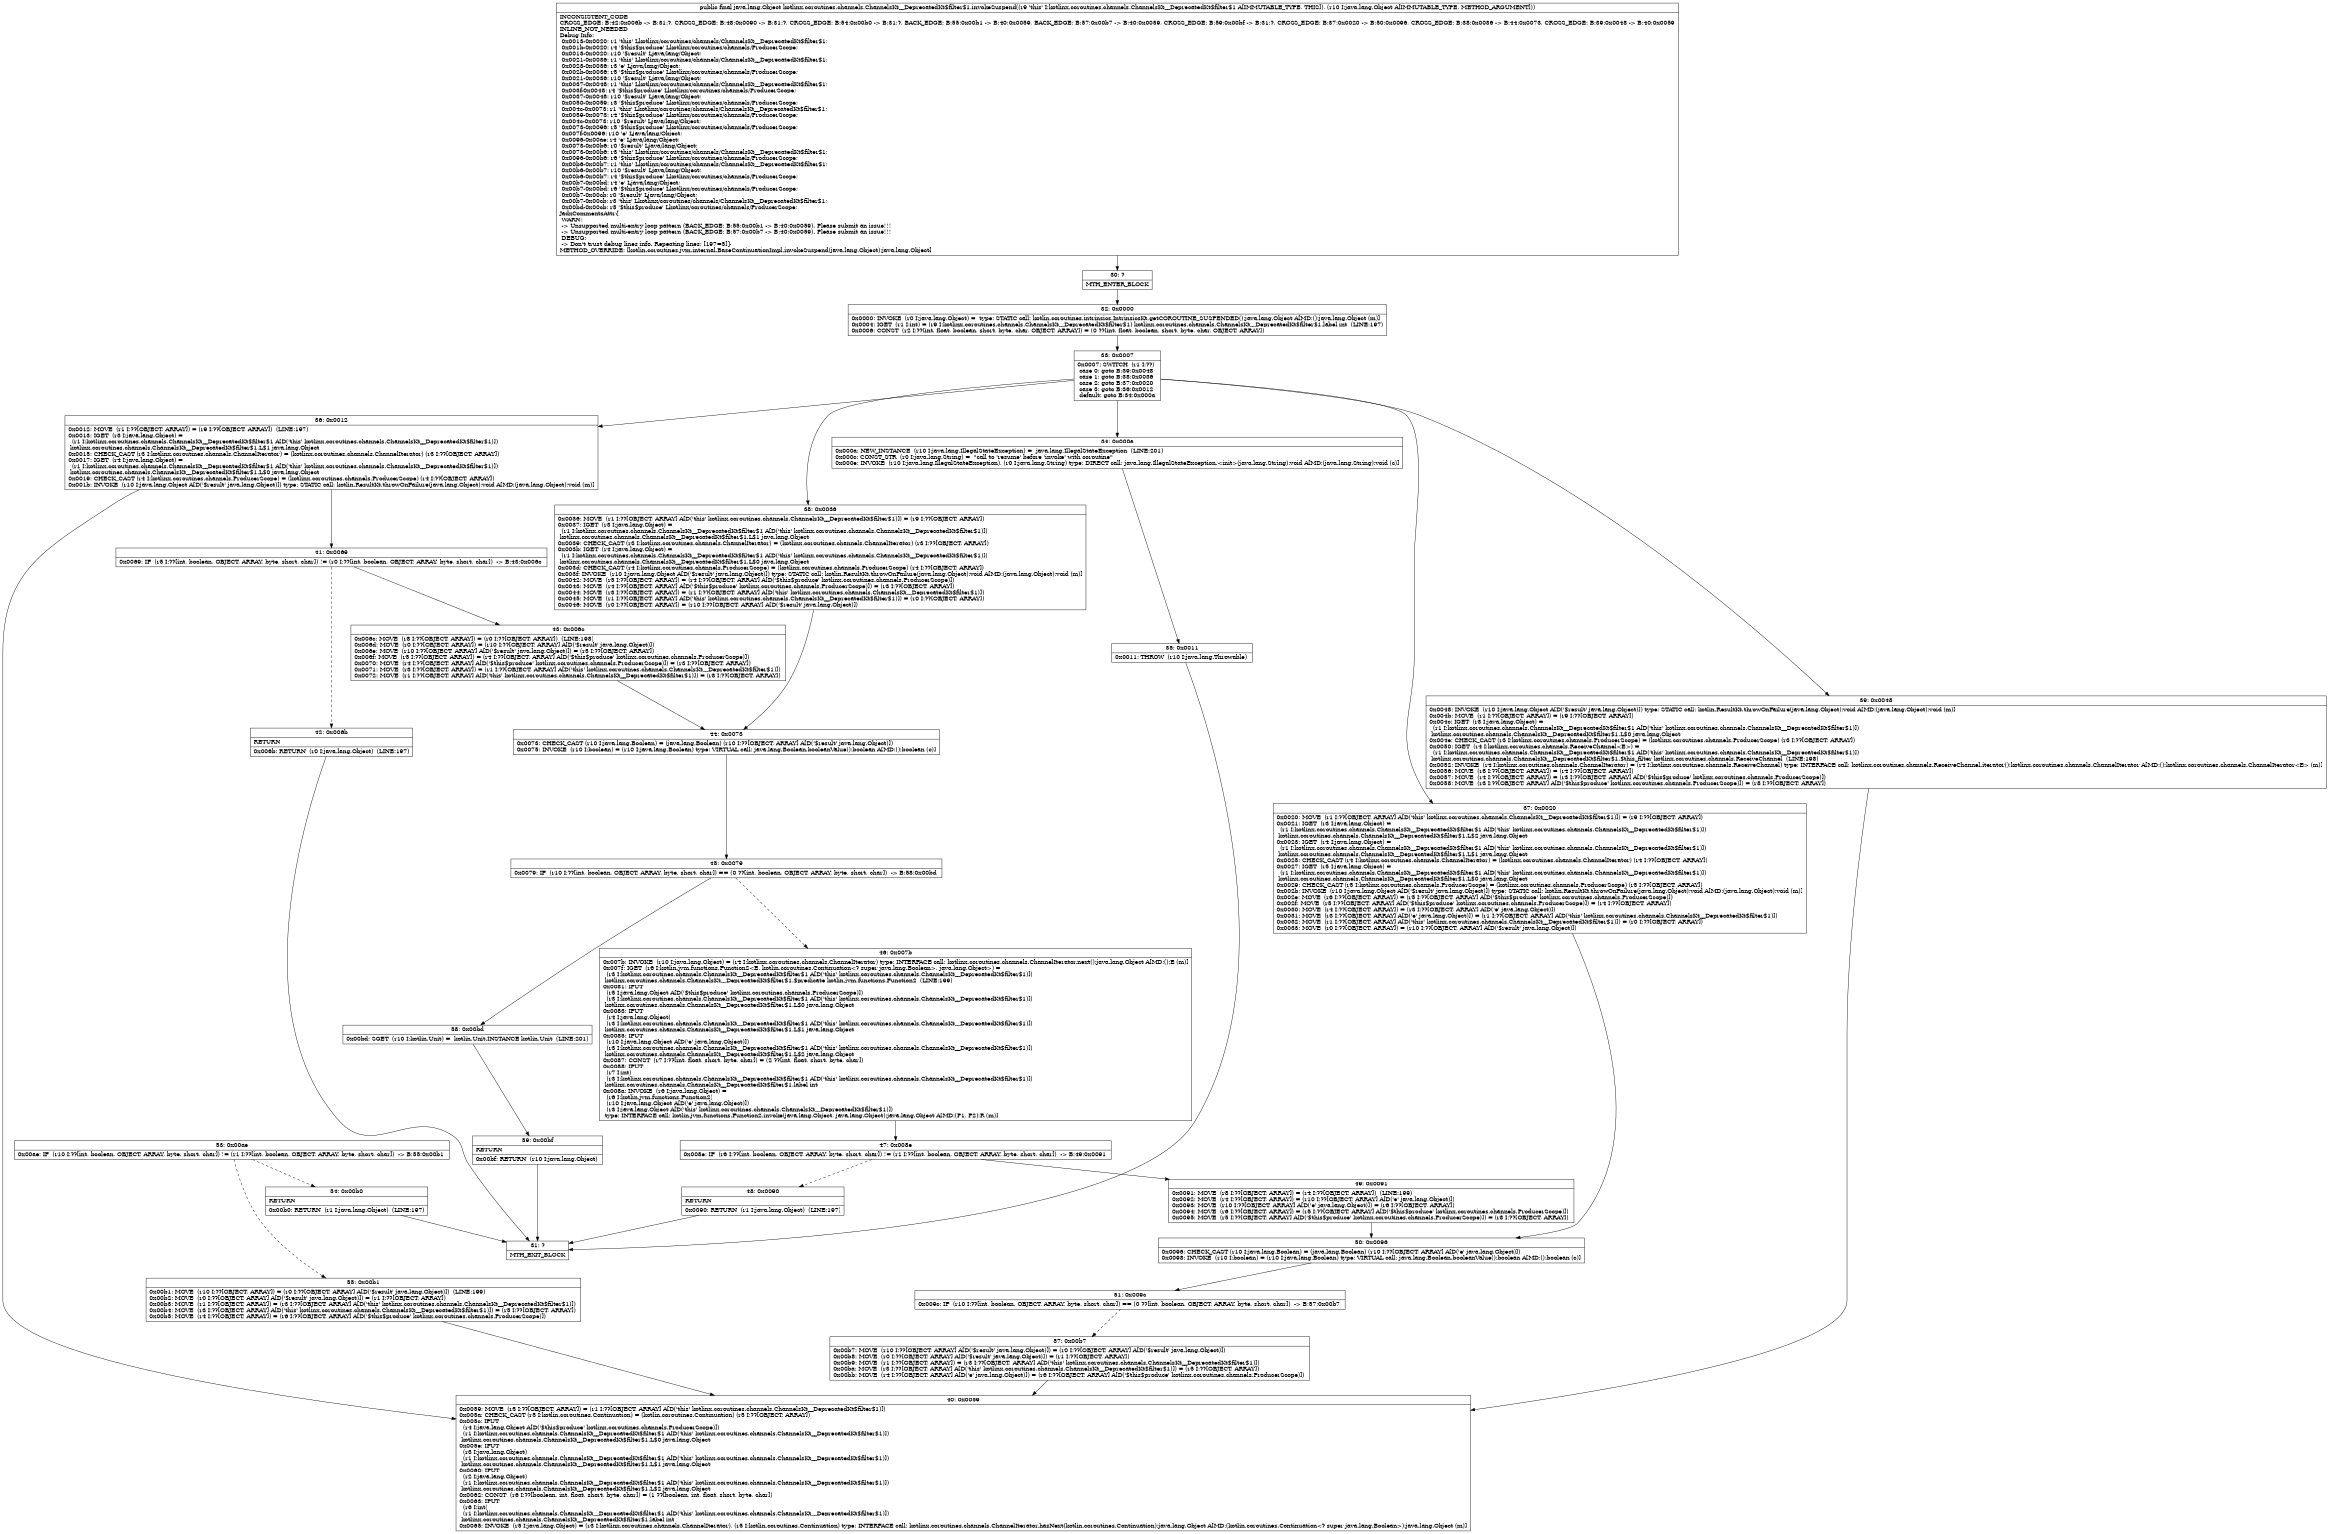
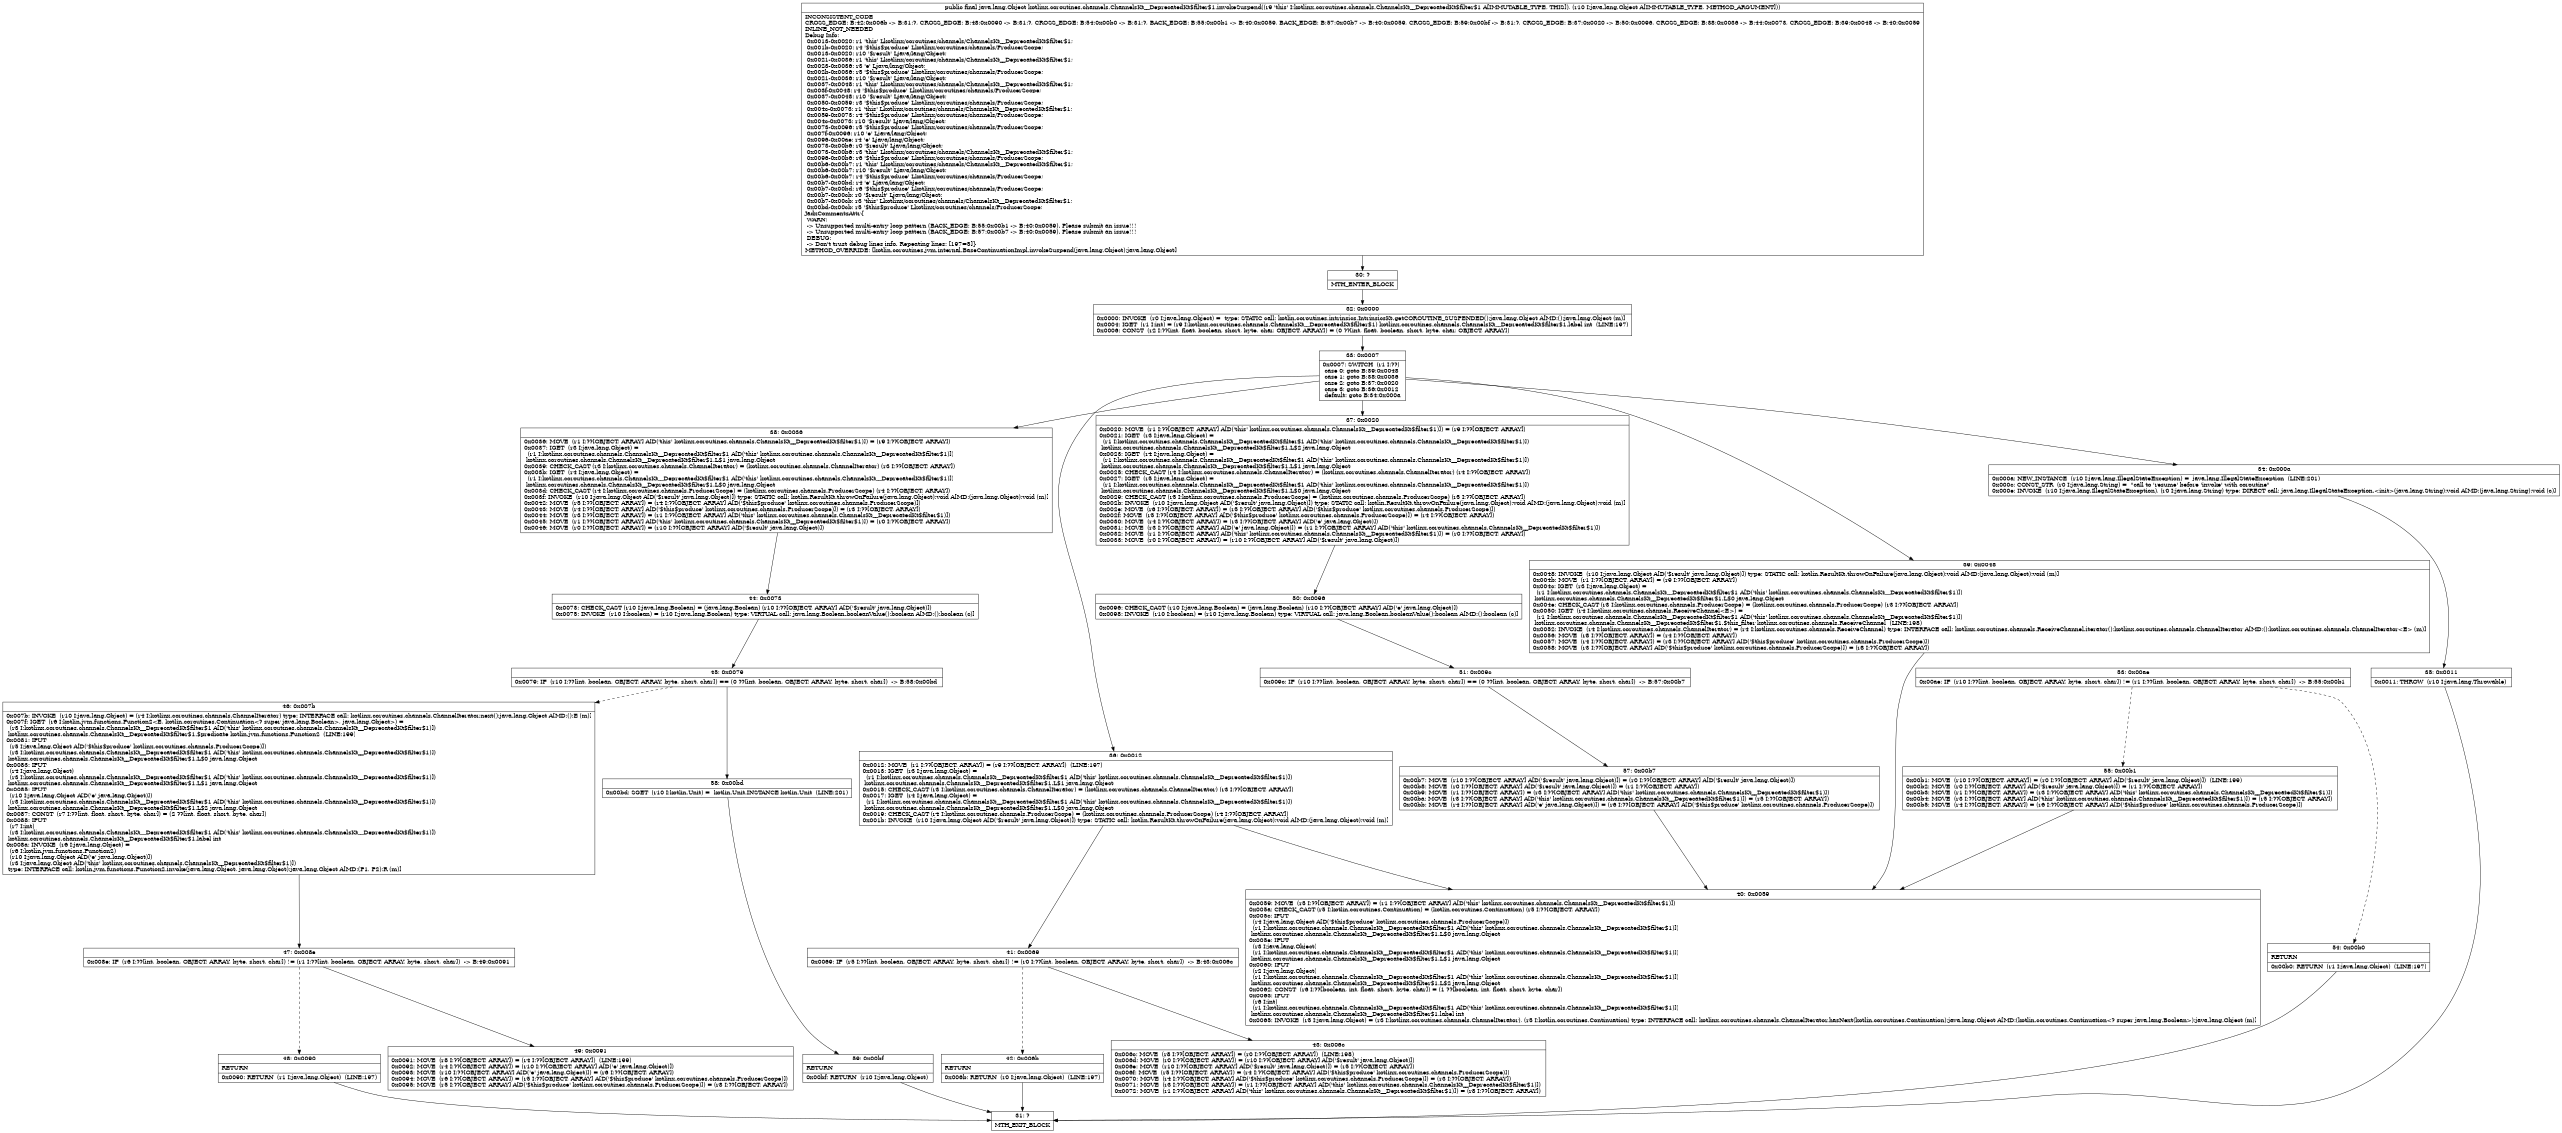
(659, 704) -> none
(1371, 1228) -> none
(1108, 1322) -> (1546, 726)
